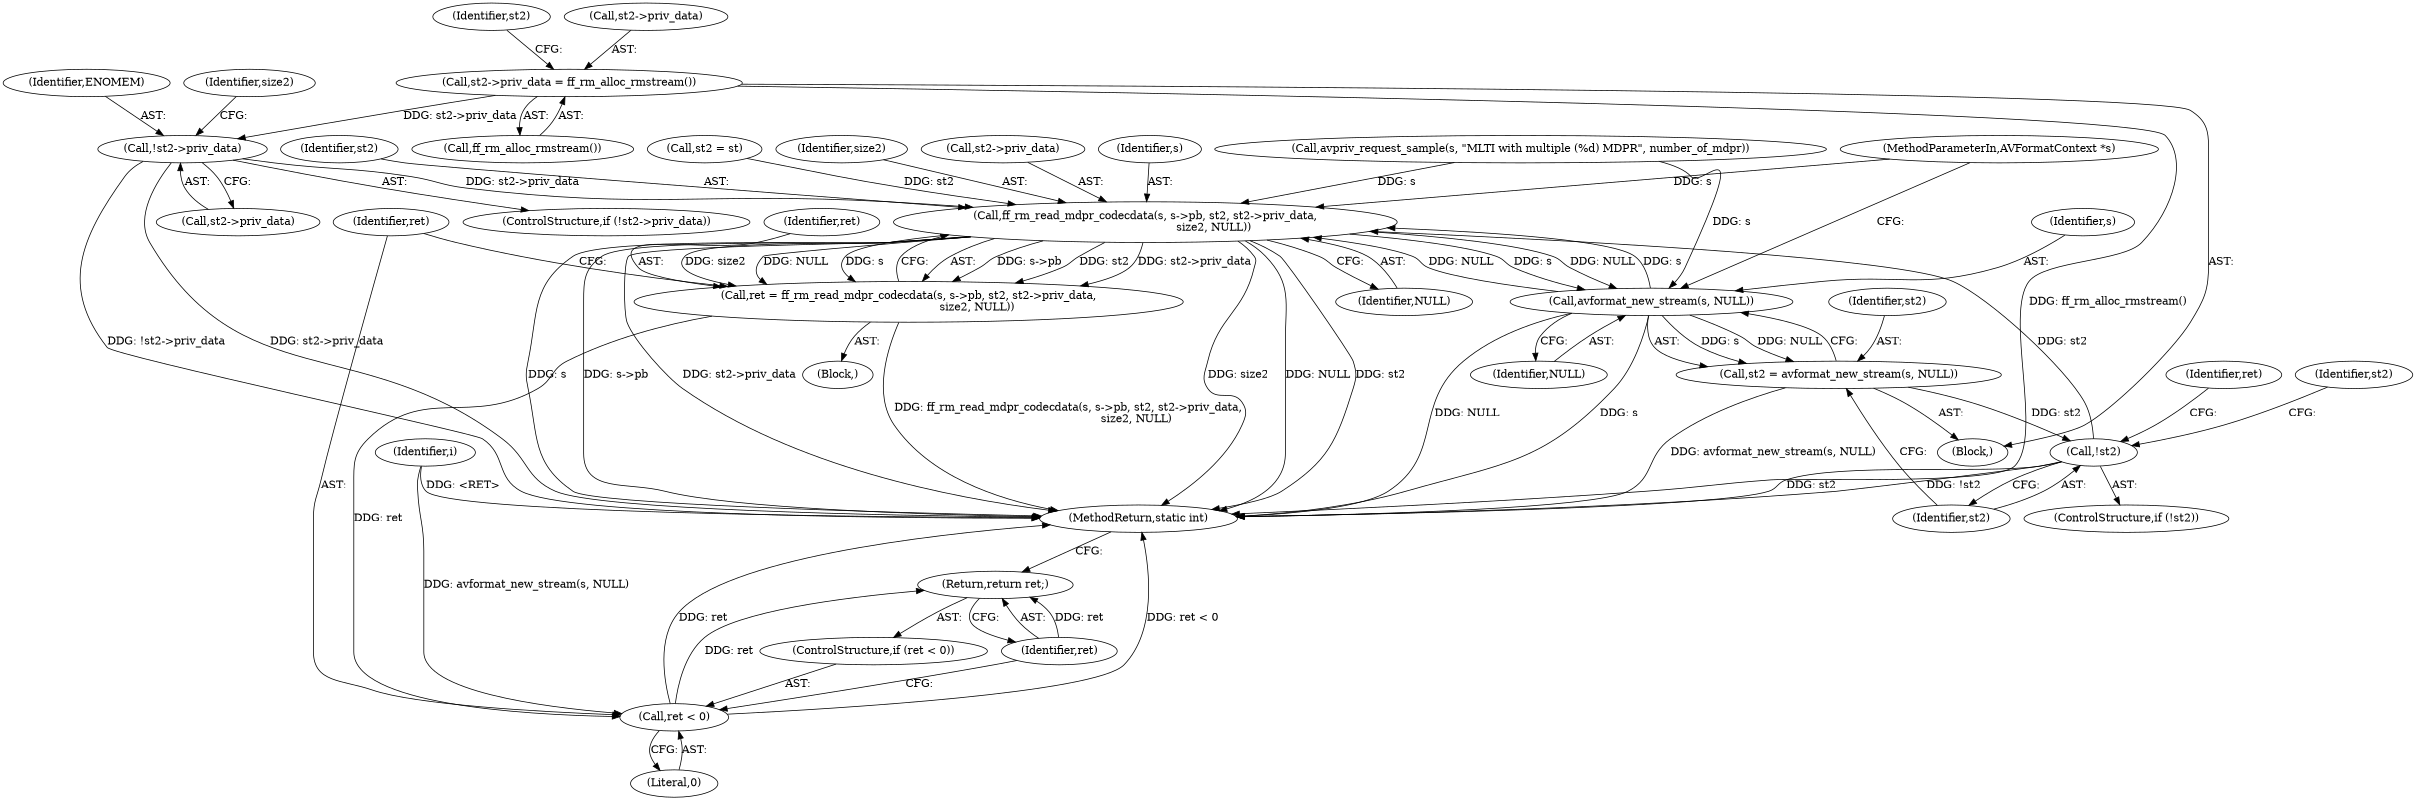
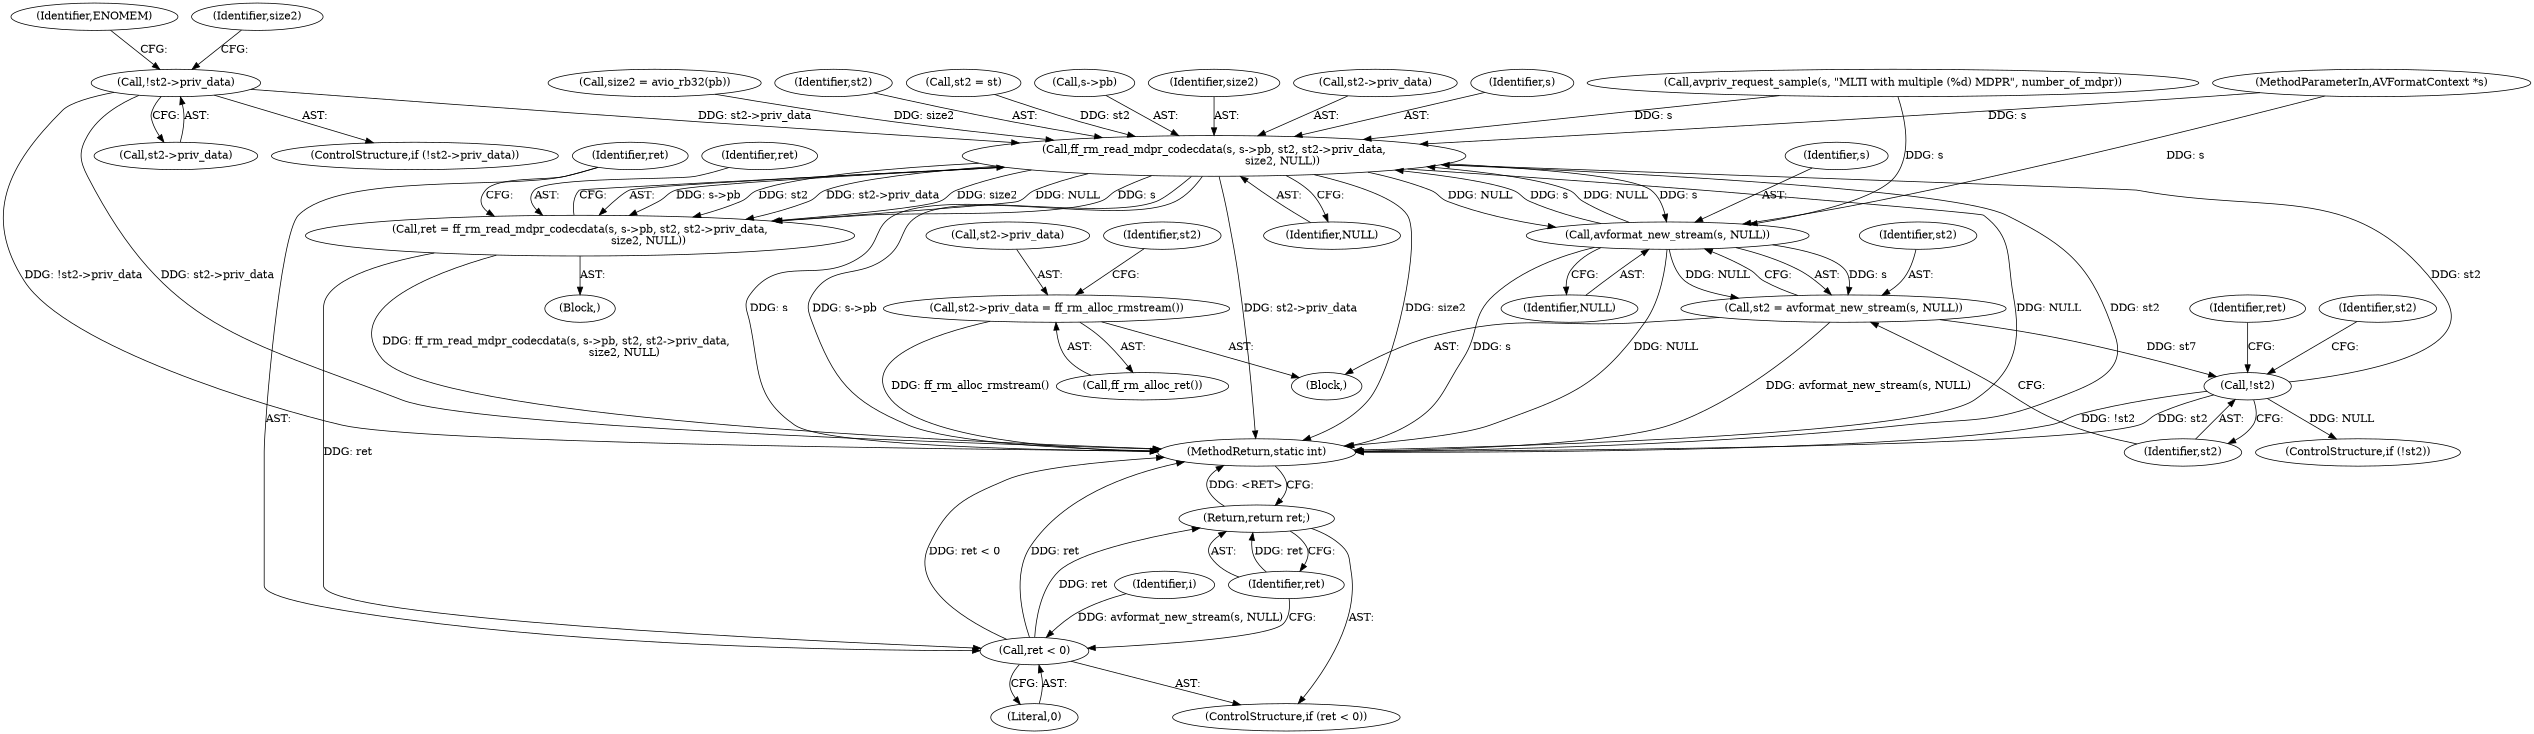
none -> (655, 83)
none -> (1085, 83)
(155, 116) -> (156, 50)
(370, 116) -> none
(523, 149) -> (1143, 386)
(1892, 222) -> (2186, 156)
(2056, 414) -> (2172, 347)
(2126, 486) -> (2342, 419)
(588, 509) -> (1208, 489)
(775, 684) -> (1152, 682)
